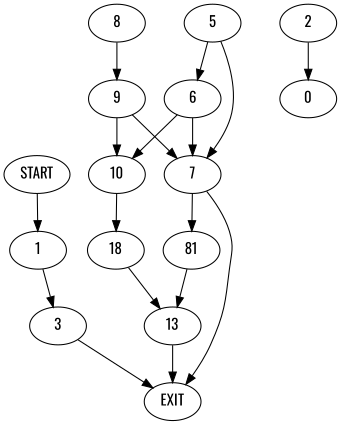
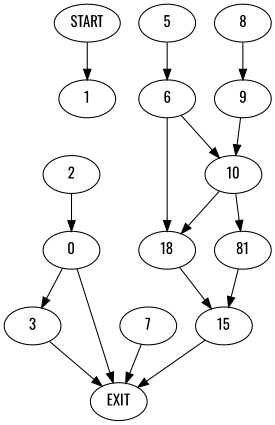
(233, 97) -> none
(150, 132) -> none
(193, 132) -> (167, 169)
(192, 207) -> (237, 207)
(47, 283) -> (55, 283)
none -> (94, 321)
(173, 326) -> (224, 326)
